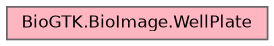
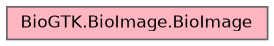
(137, 23) -> (137, 23)
